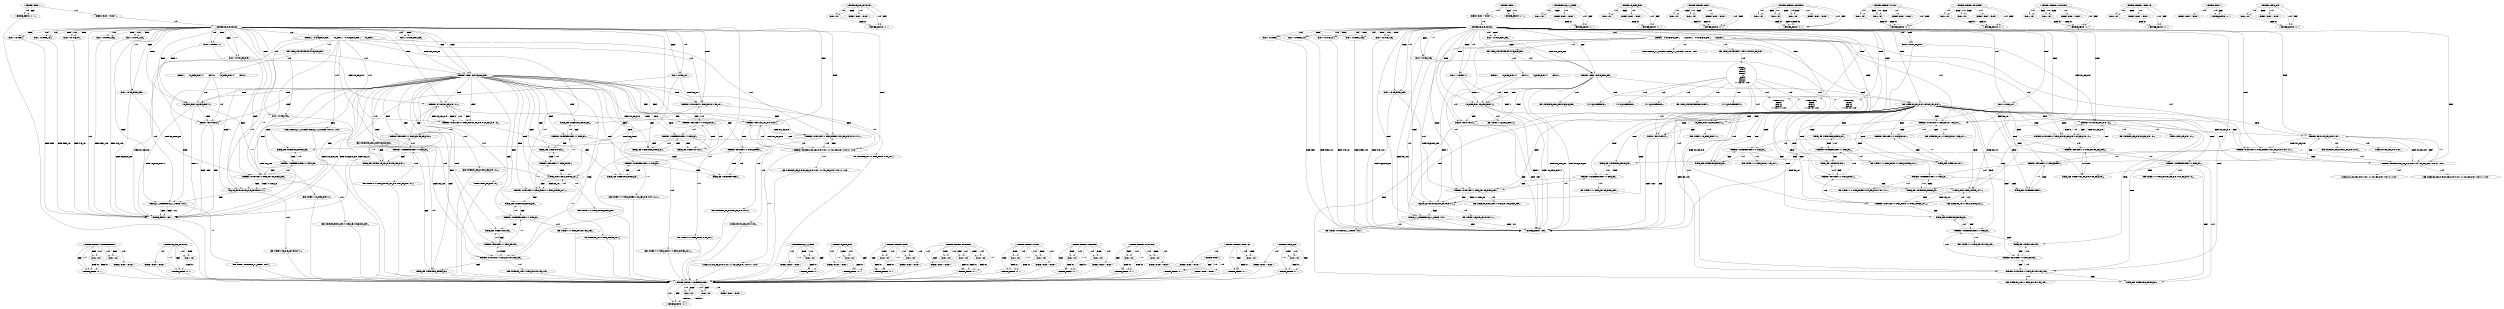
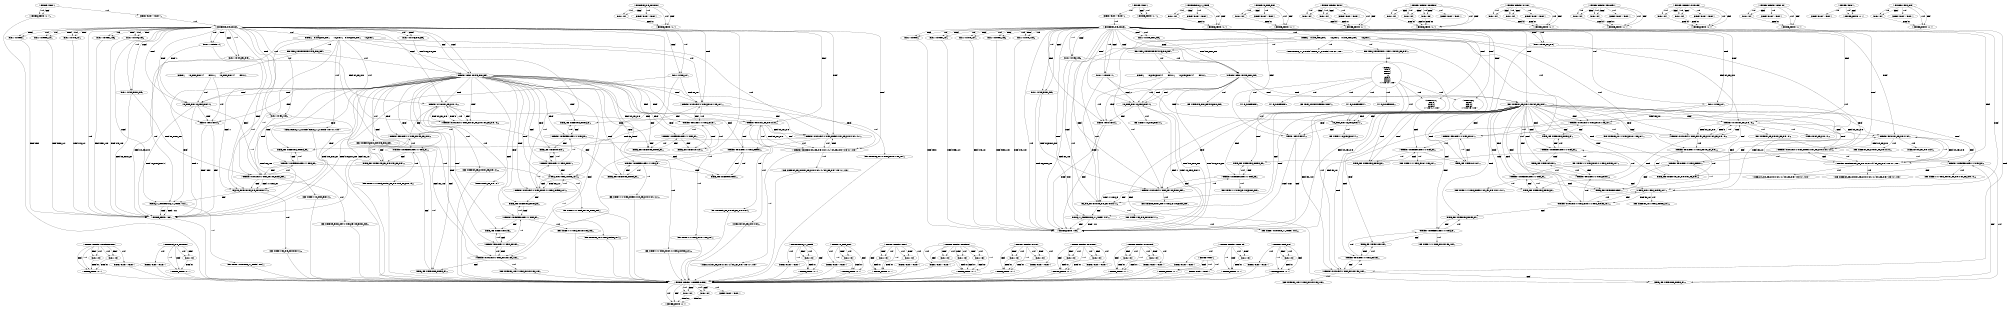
(1848, 104) -> none
